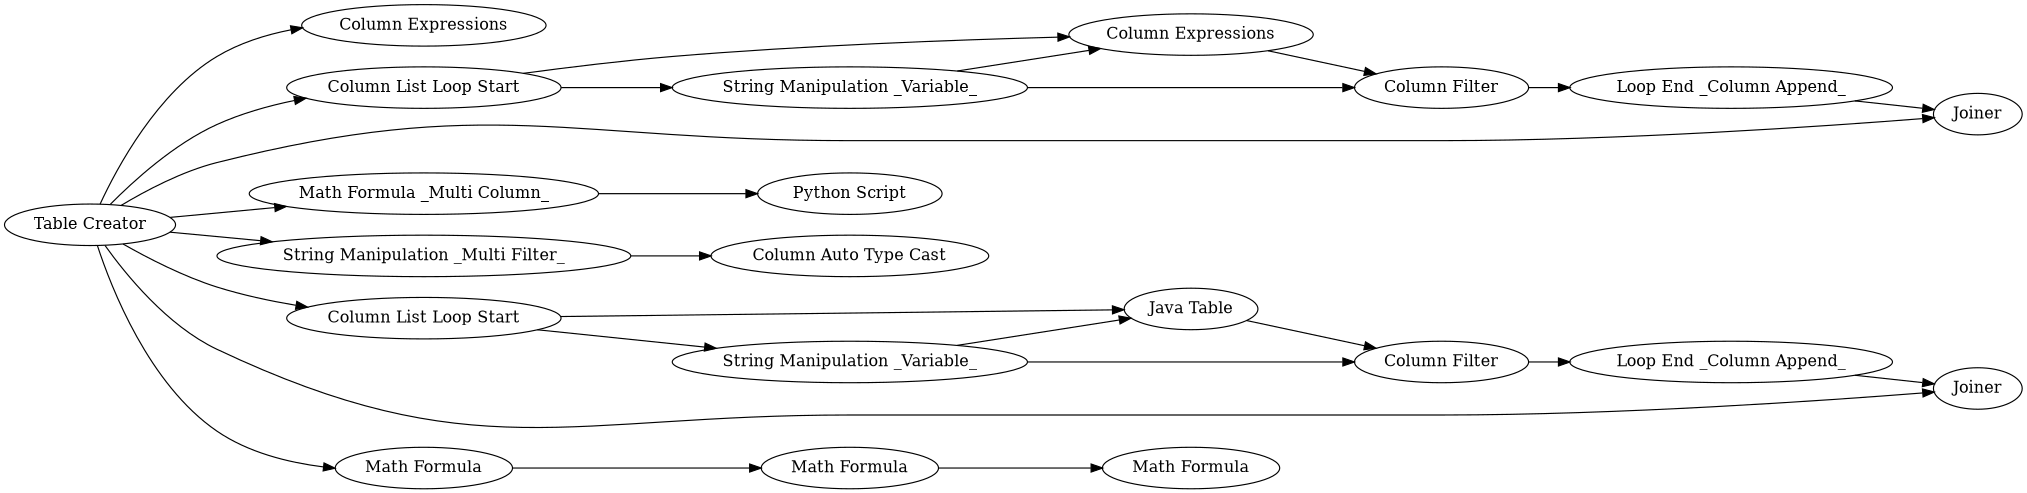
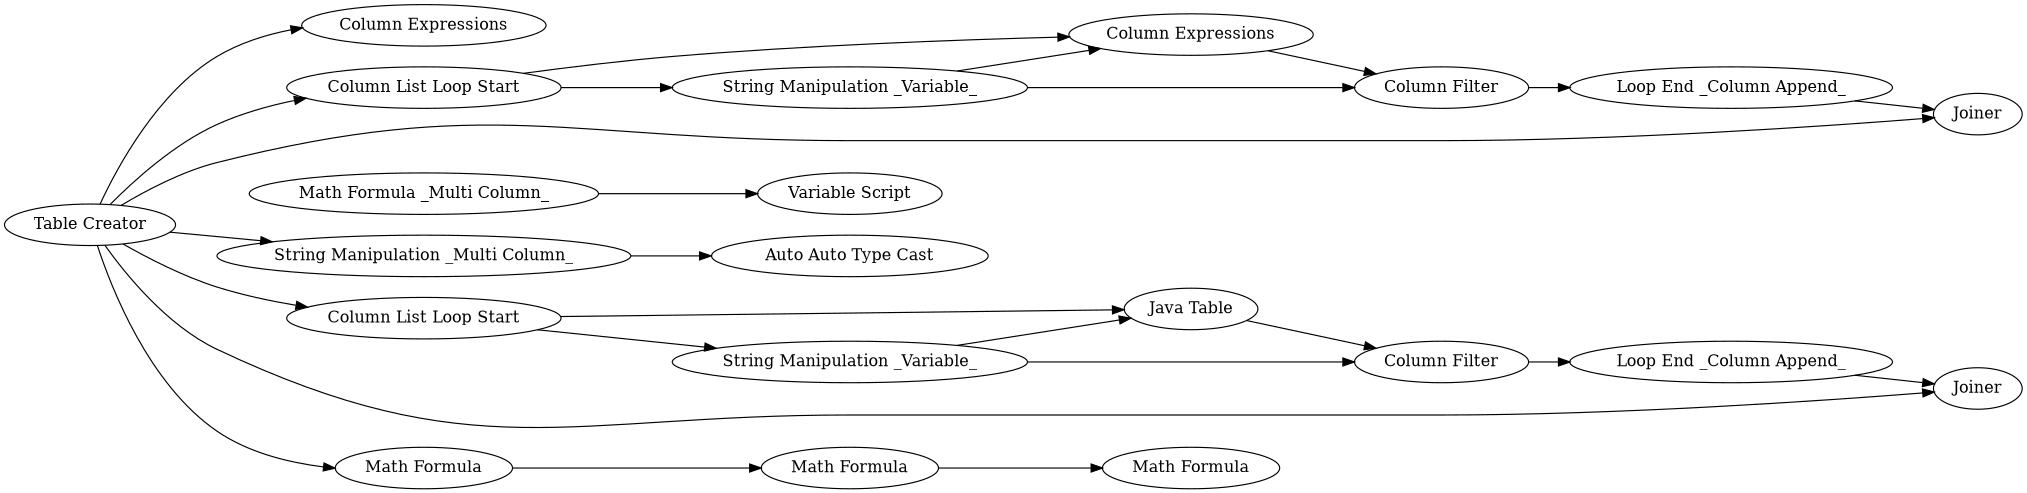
(850, 194) -> (850, 194)
(222, 212) -> none
(424, 256) -> (424, 256)
(850, 256) -> (850, 256)
